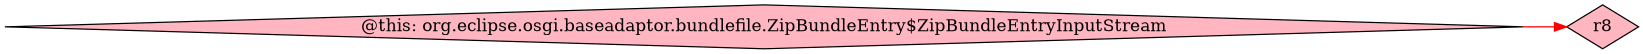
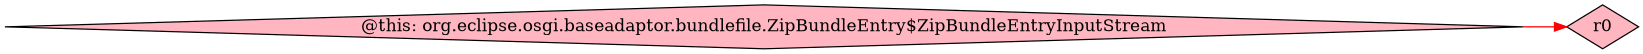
(1603, 27) -> (1603, 27)
